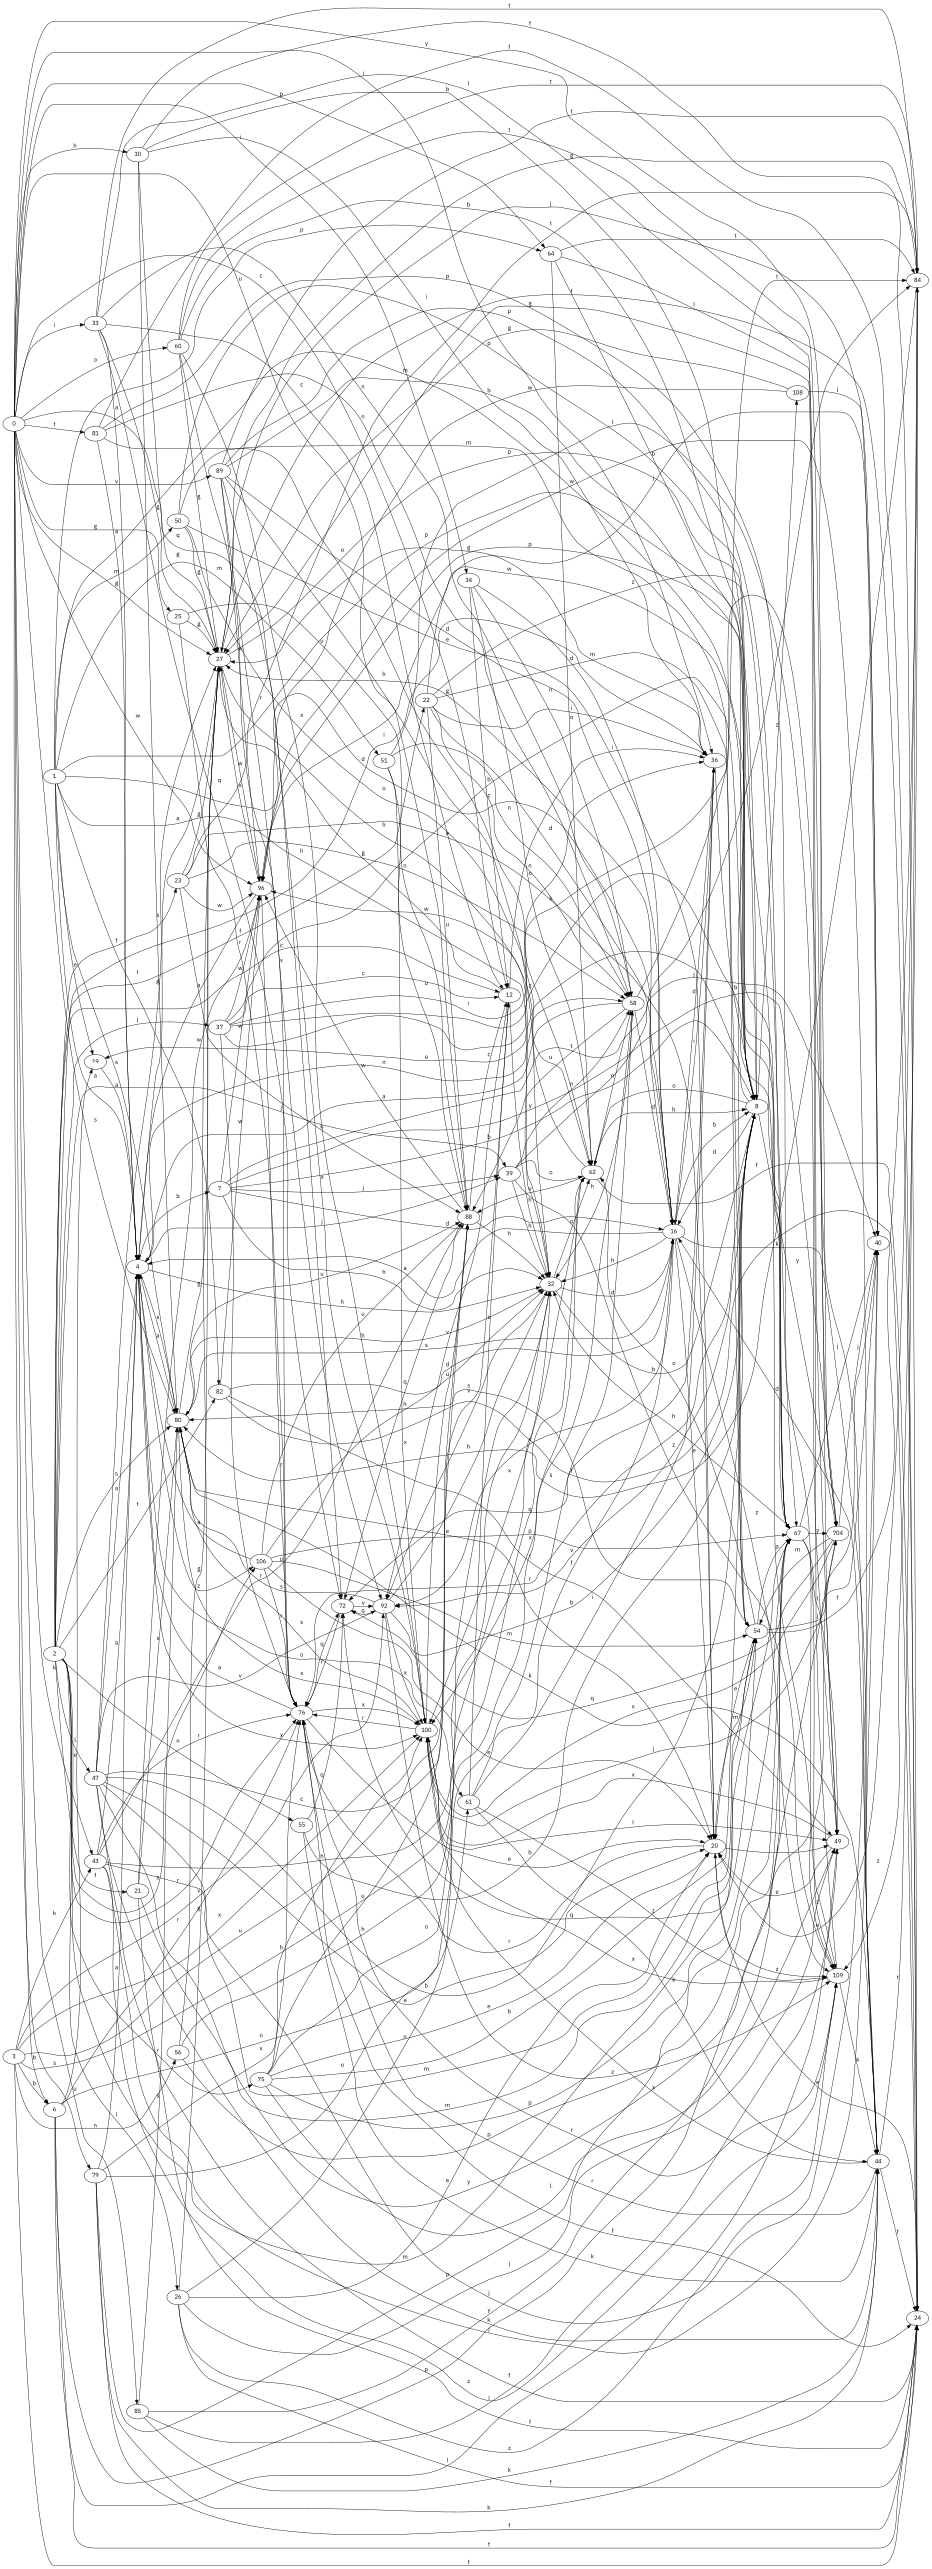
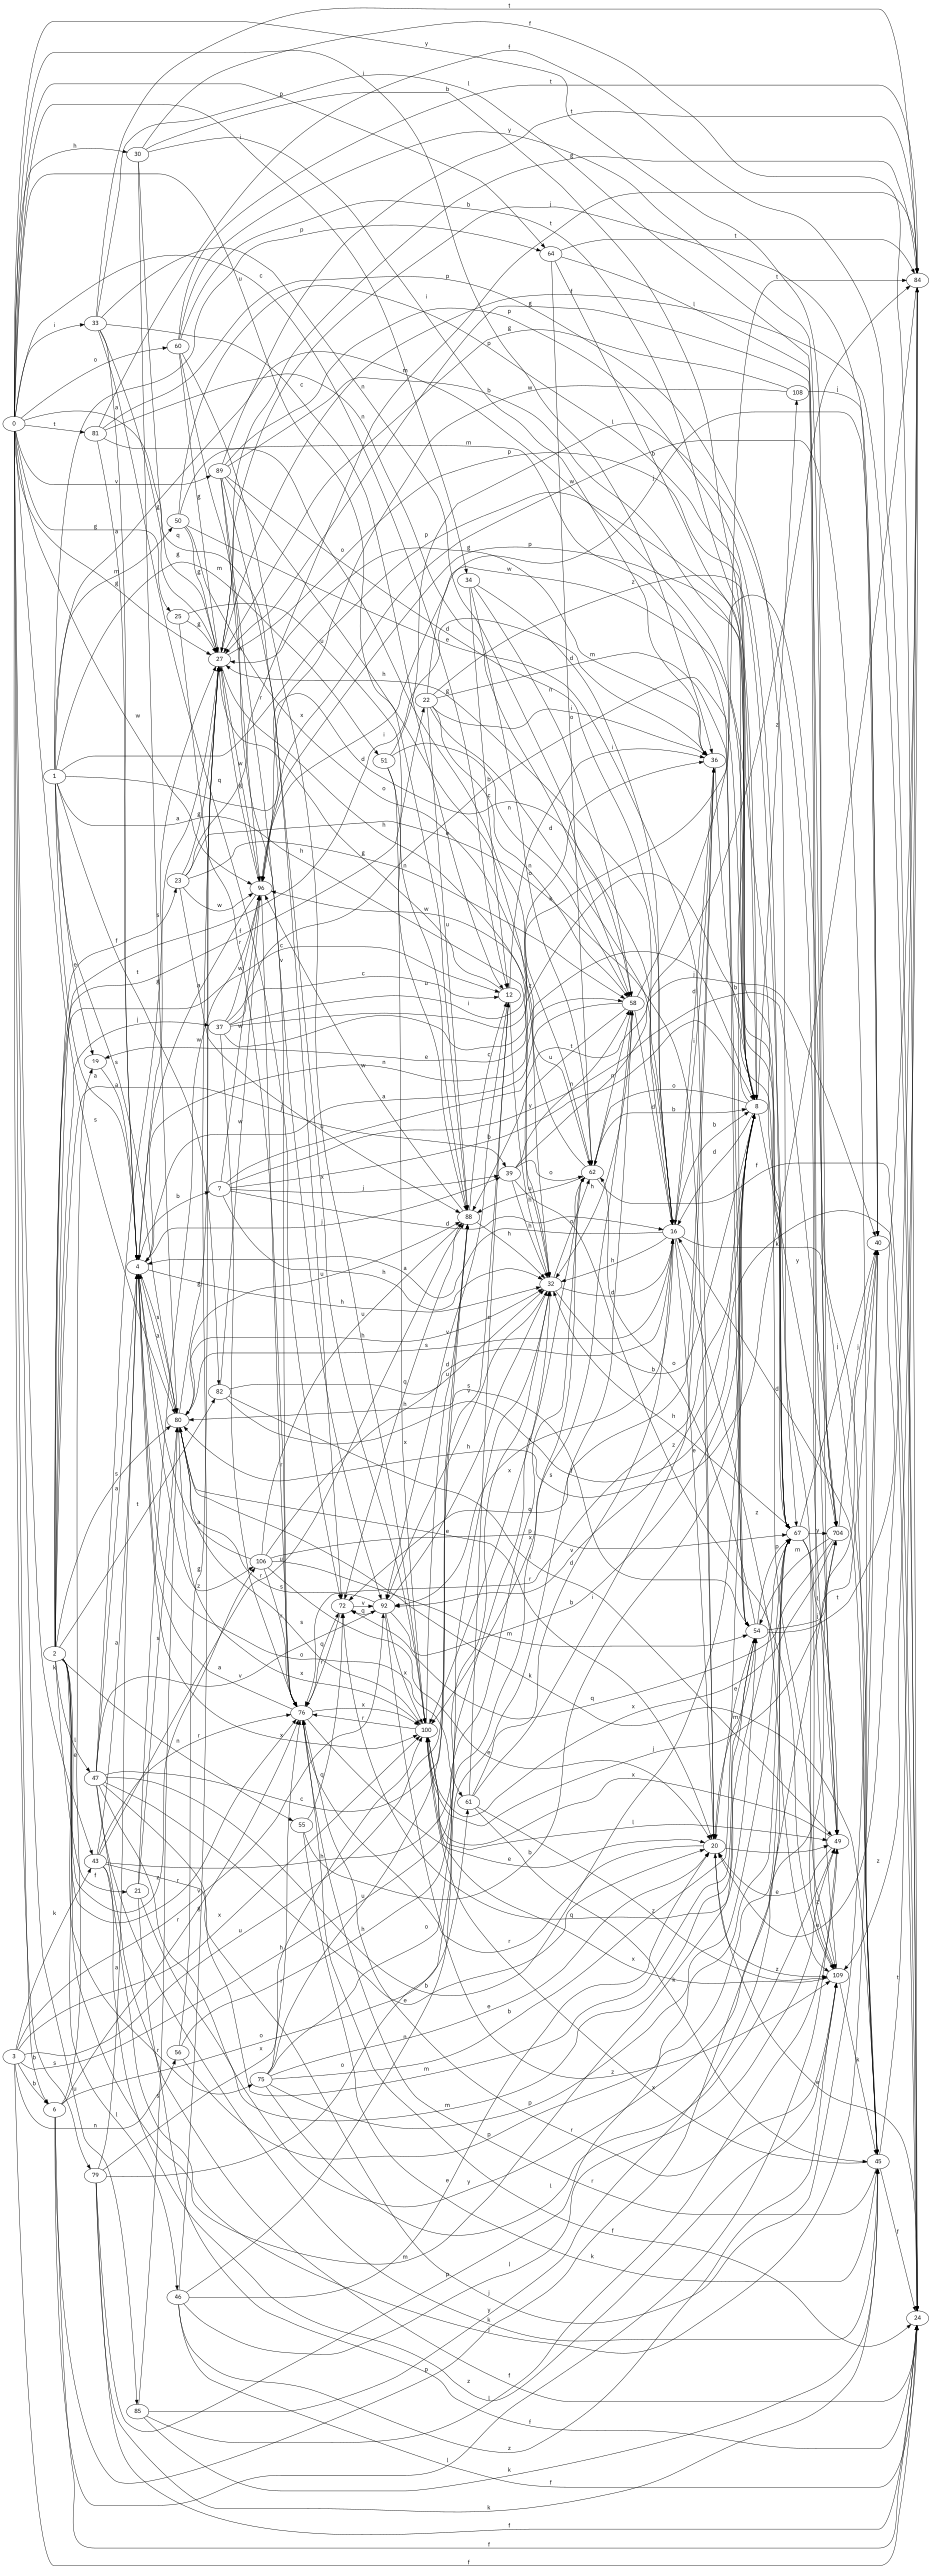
(509, 130) -> (509, 130)
(240, 785) -> (240, 785)
(572, 1563) -> (572, 1563)
(878, 2162) -> (878, 2162)
(178, 2297) -> (178, 2297)
